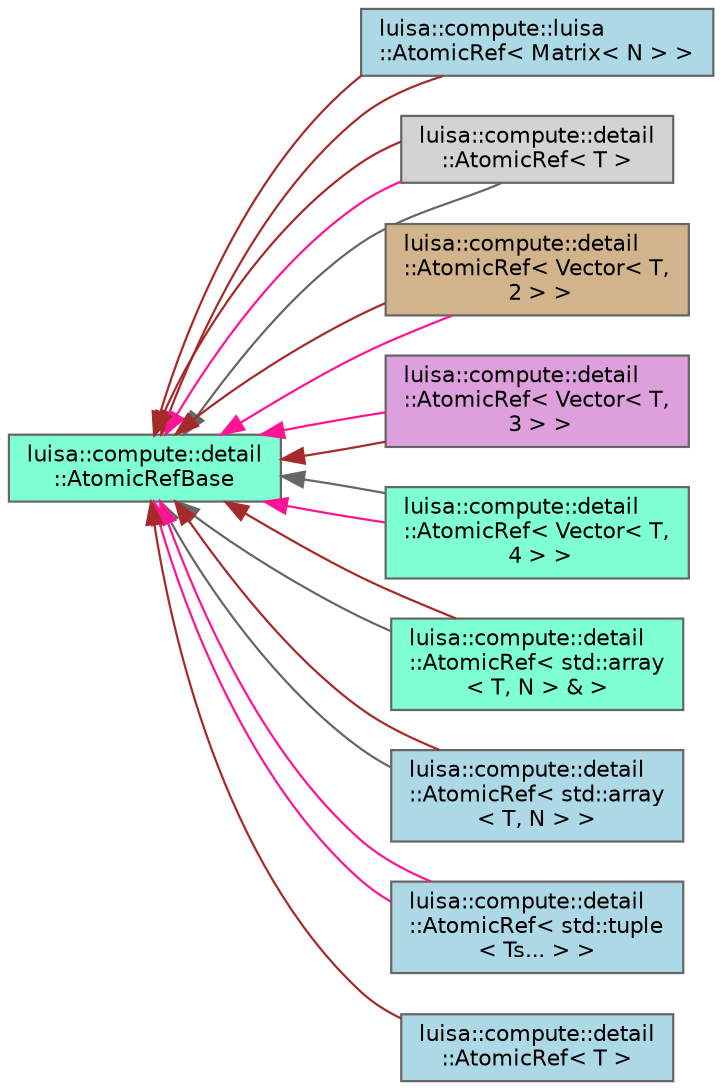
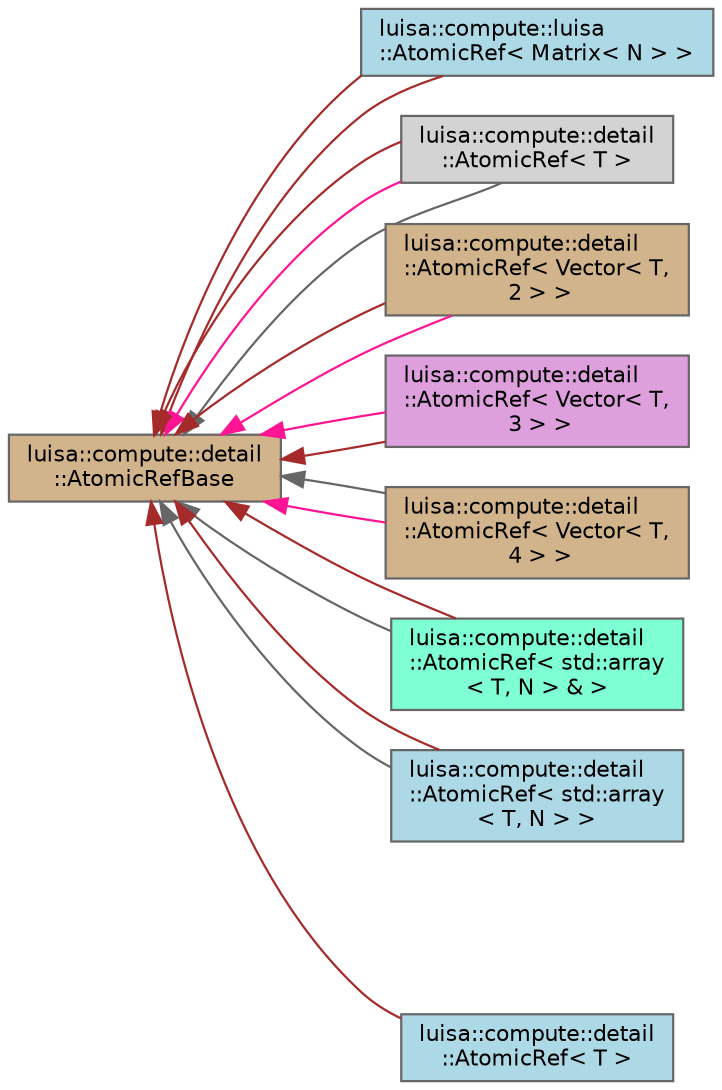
(145, 468) -> (145, 468)
(537, 533) -> (537, 533)
(537, 927) -> none
